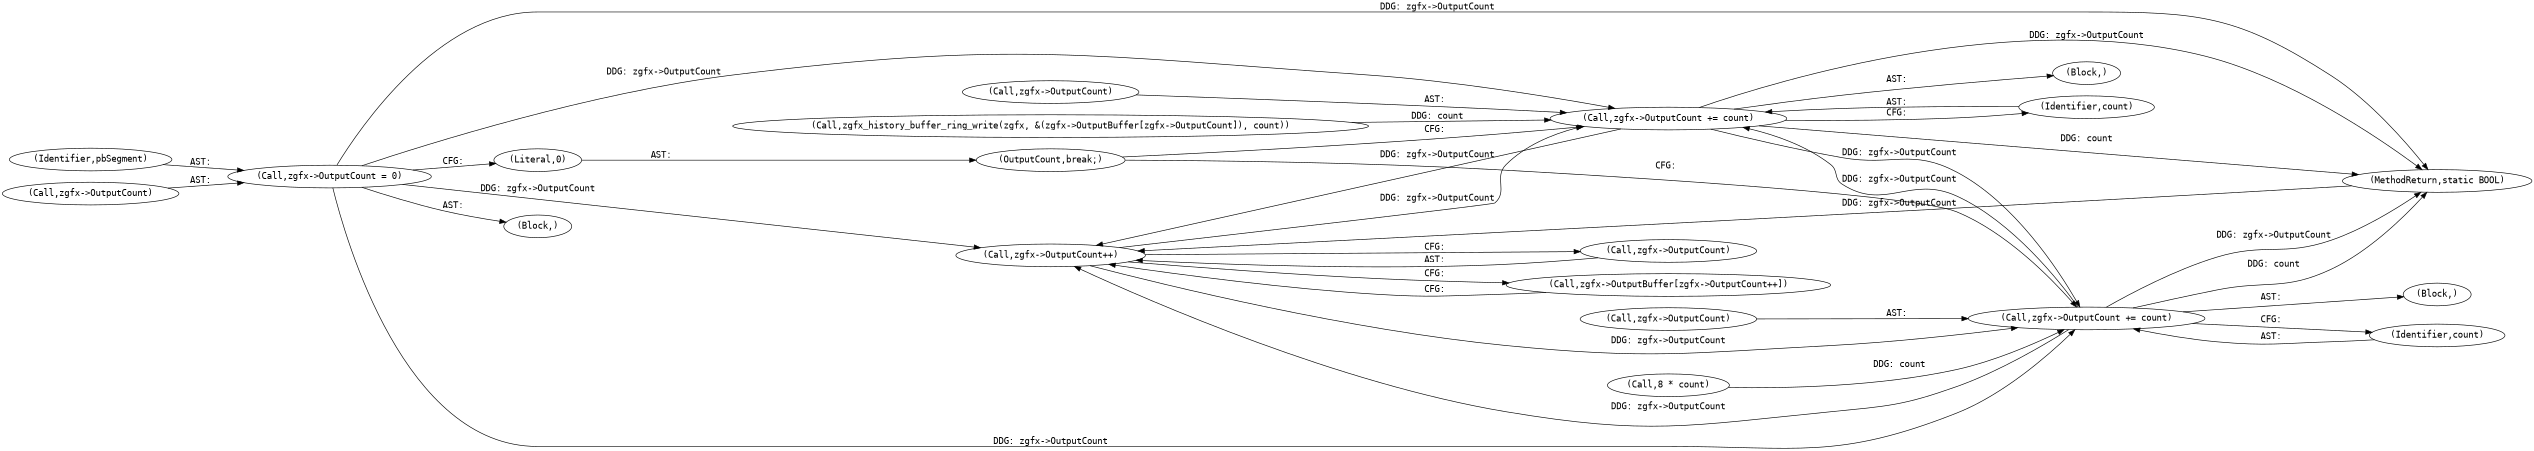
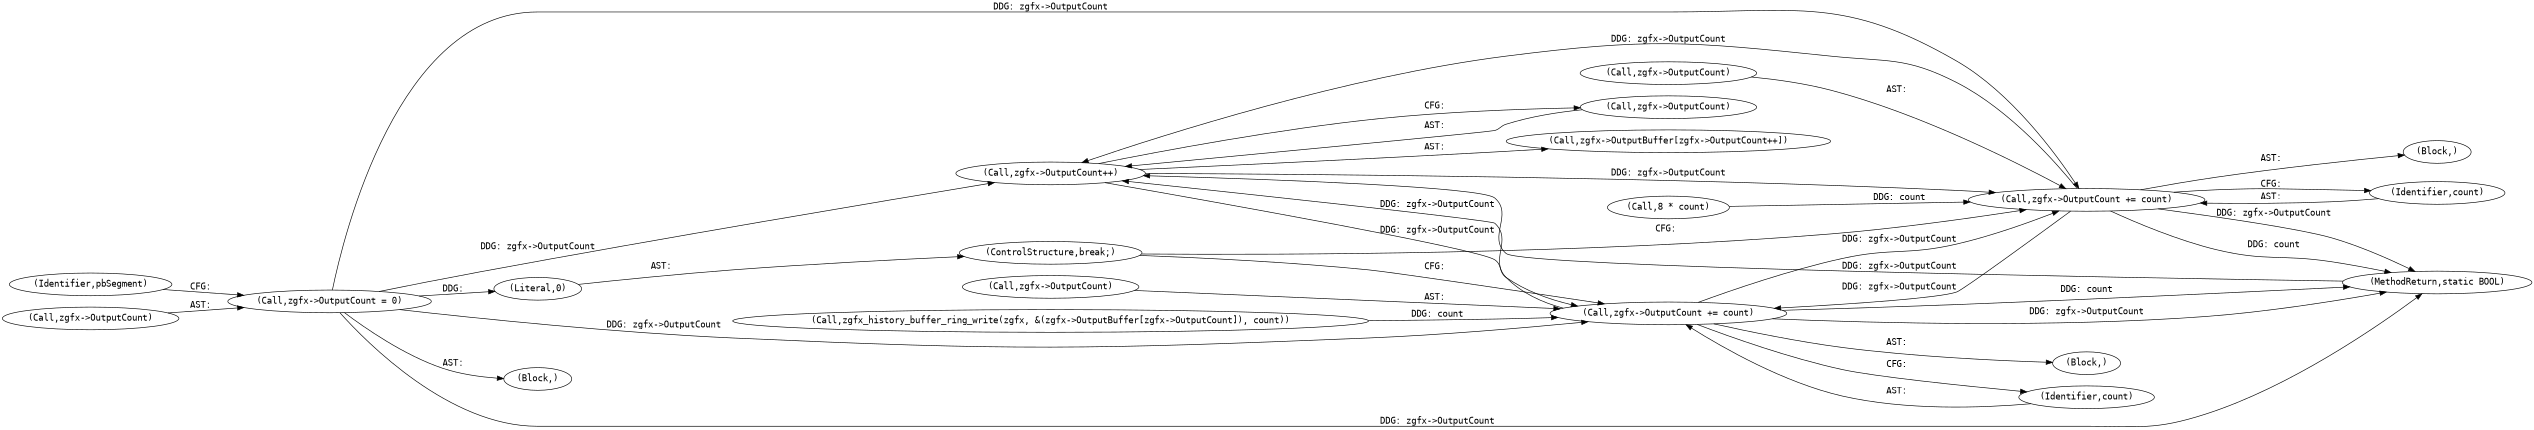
(1051, 160) -> (1051, 253)
(203, 162) -> (203, 287)
(456, 162) -> (456, 289)
(1437, 274) -> (1437, 147)
(1330, 291) -> none
